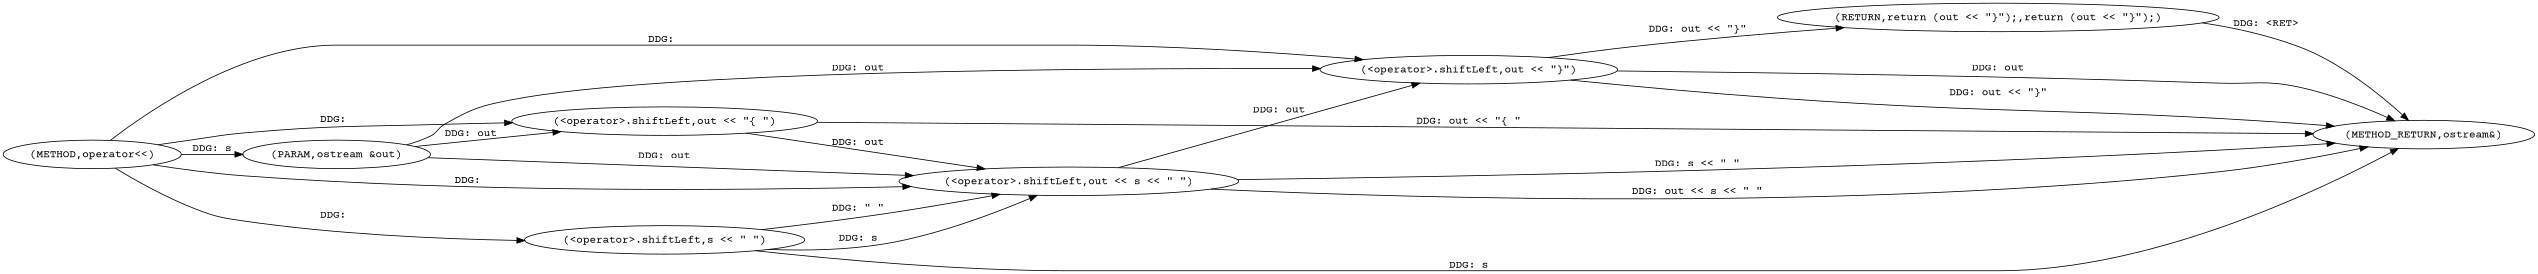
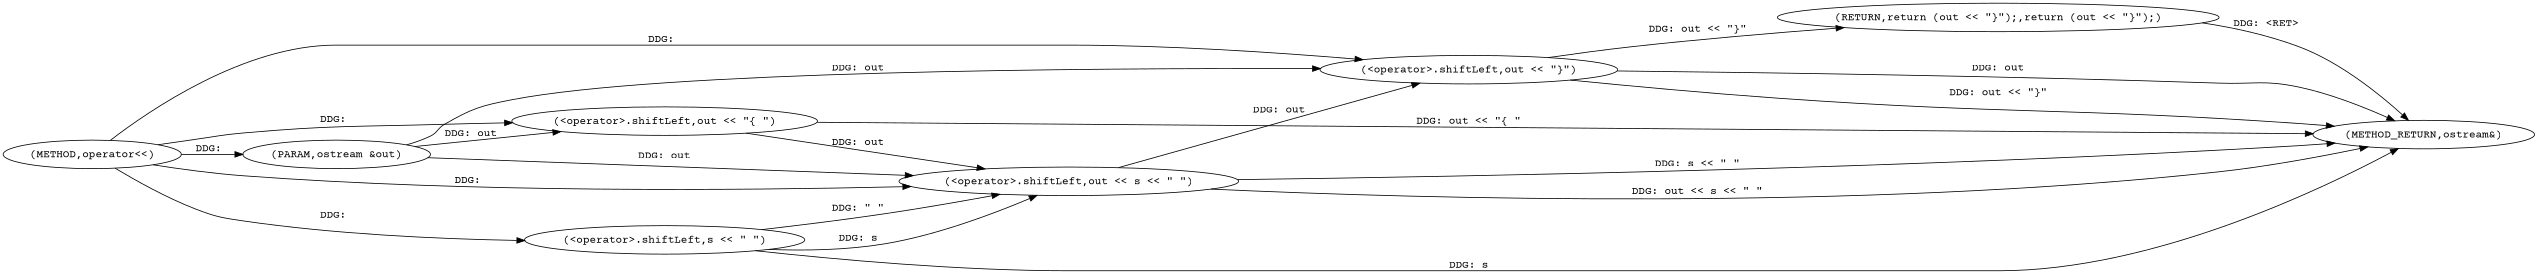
(212, 148) -> (212, 148)
